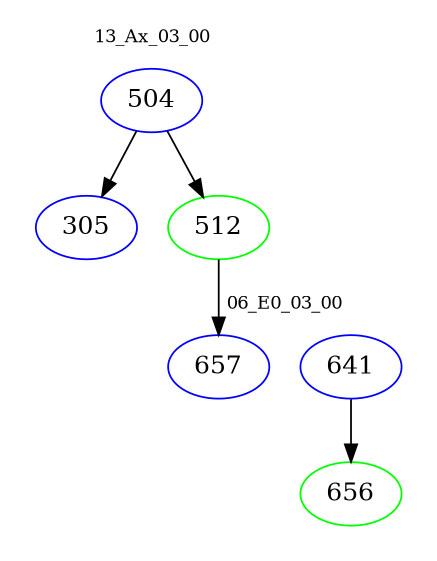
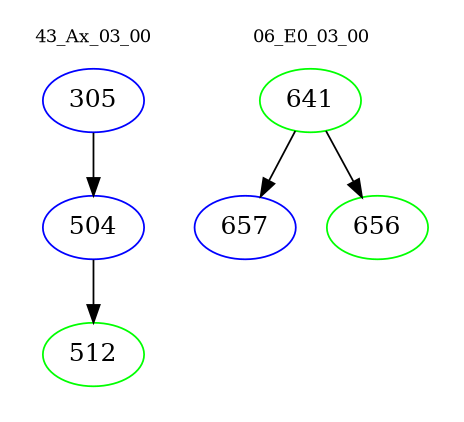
(153, 38) -> (93, 38)
(123, 156) -> (93, 155)
(219, 298) -> (282, 156)
(351, 367) -> (310, 101)
